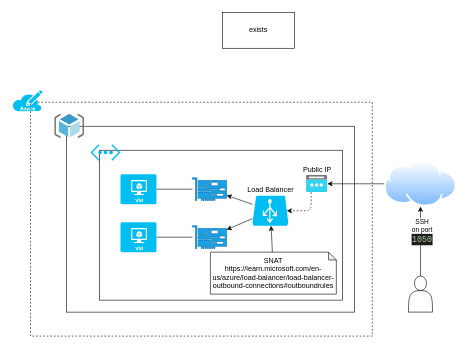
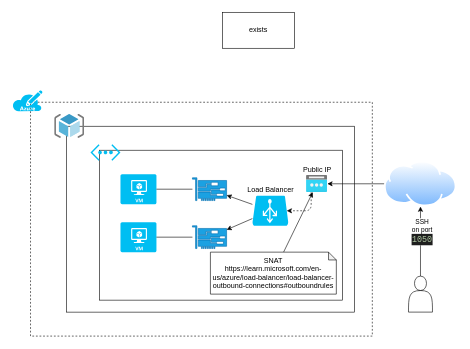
(271, 235) -> (296, 226)
